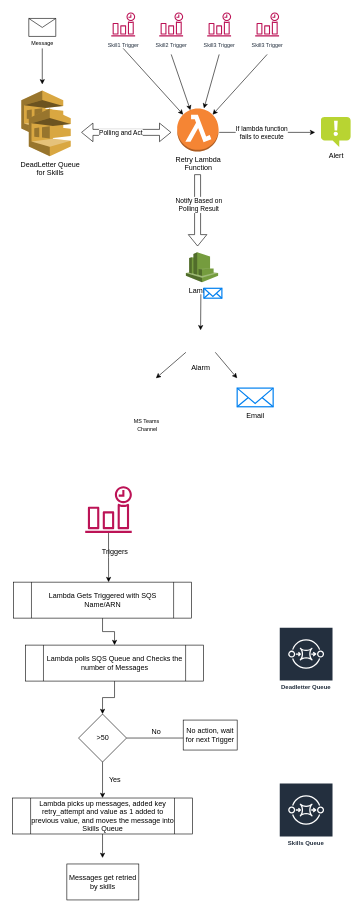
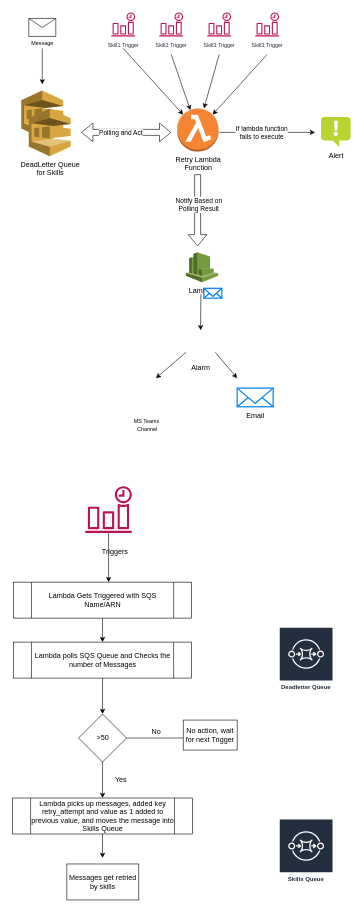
(115, 663) -> (103, 660)
(115, 780) -> (121, 780)
(306, 816) -> (306, 852)
